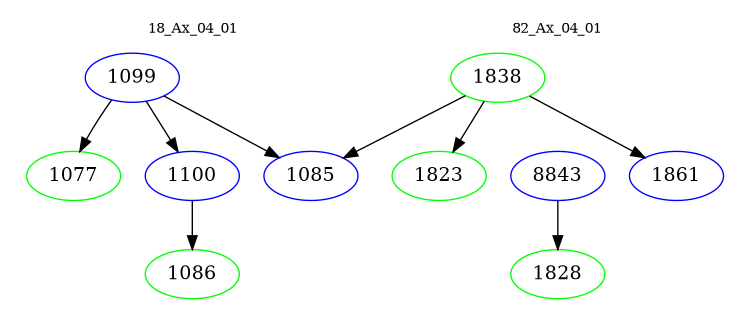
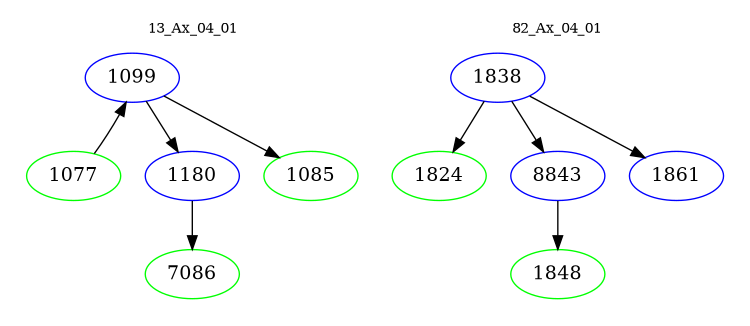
(193, 29) -> (193, 29)
(498, 78) -> (498, 78)
(98, 120) -> (107, 134)
(411, 124) -> (524, 121)
(192, 176) -> (192, 176)
(311, 176) -> (311, 176)
(439, 176) -> (439, 176)
(192, 274) -> (192, 274)
(558, 274) -> (558, 274)
